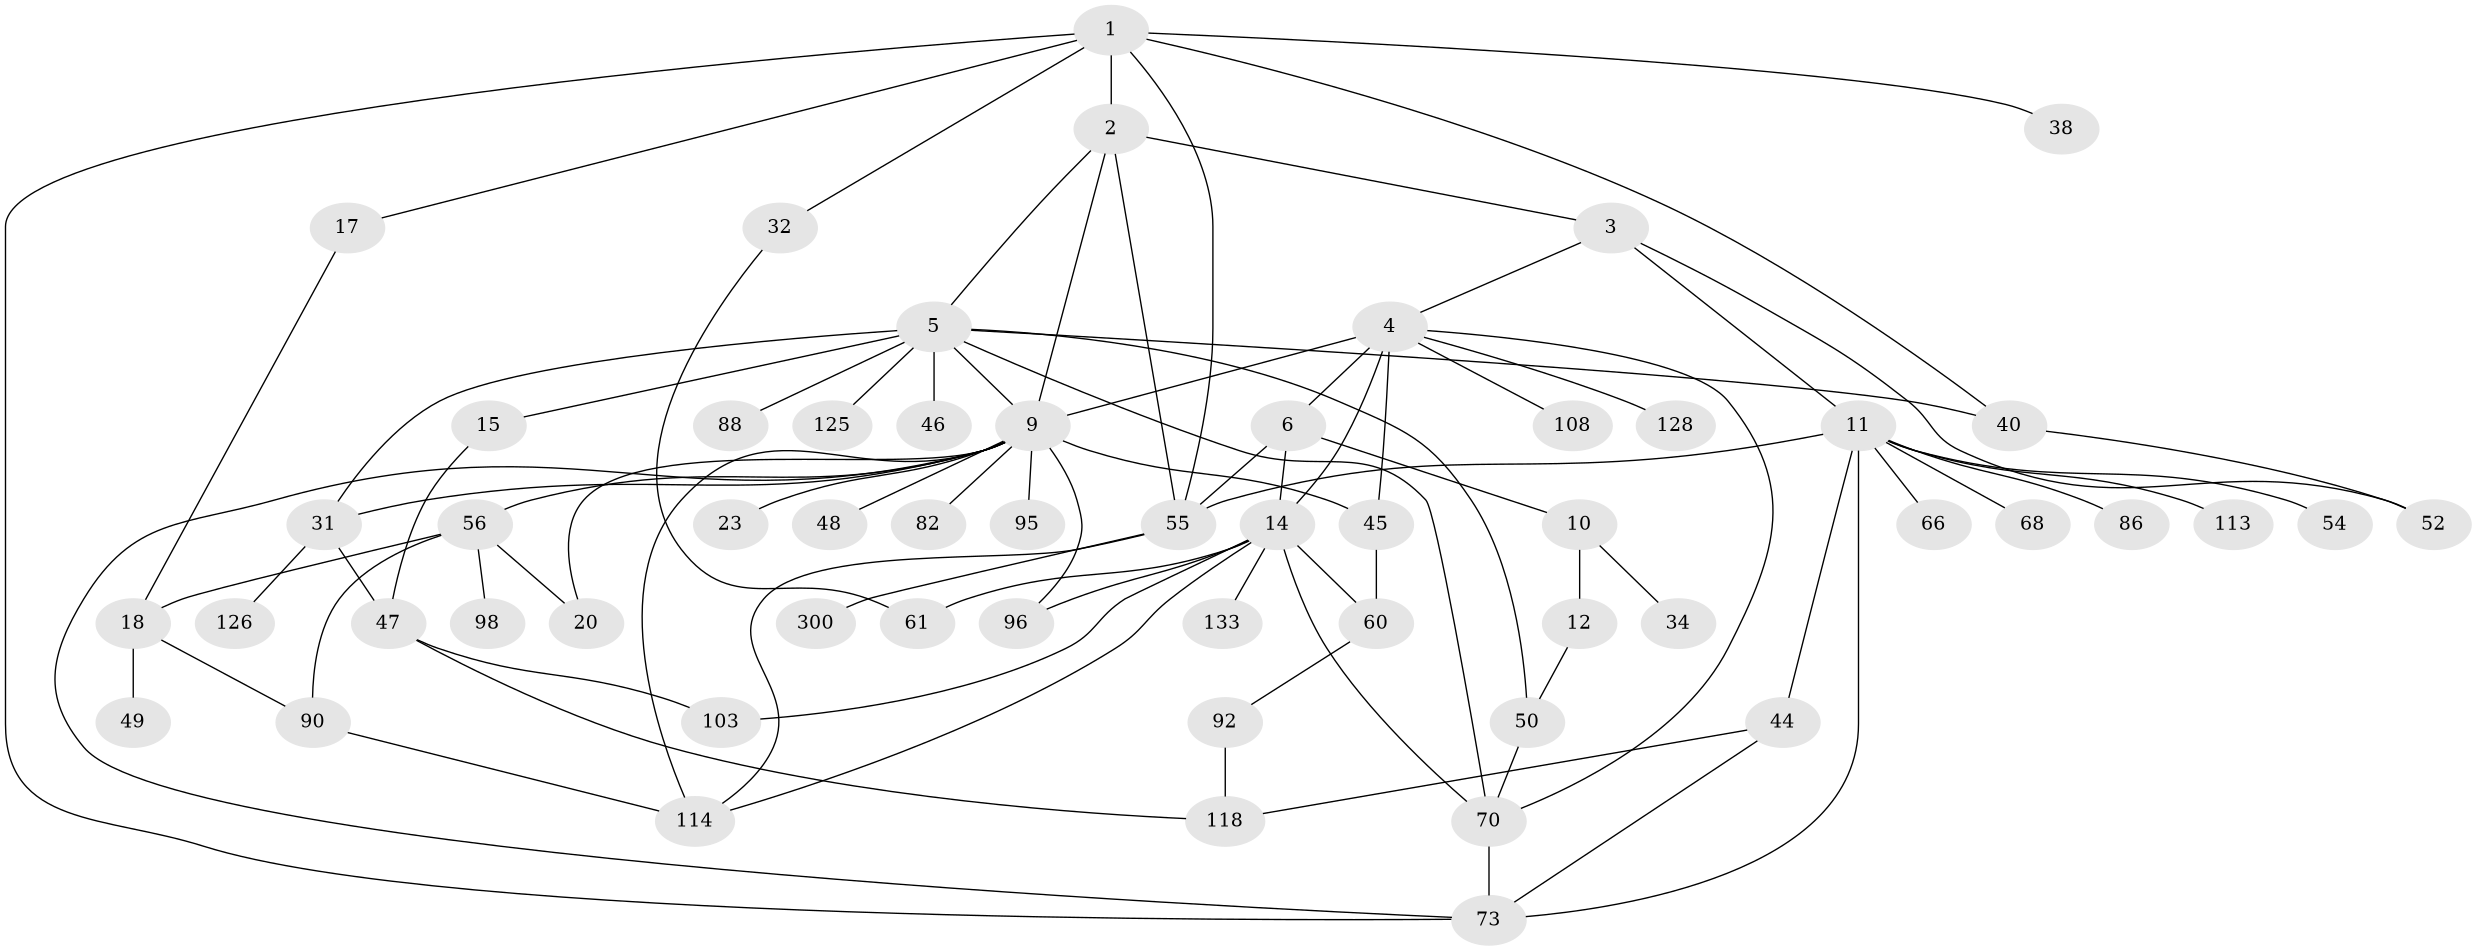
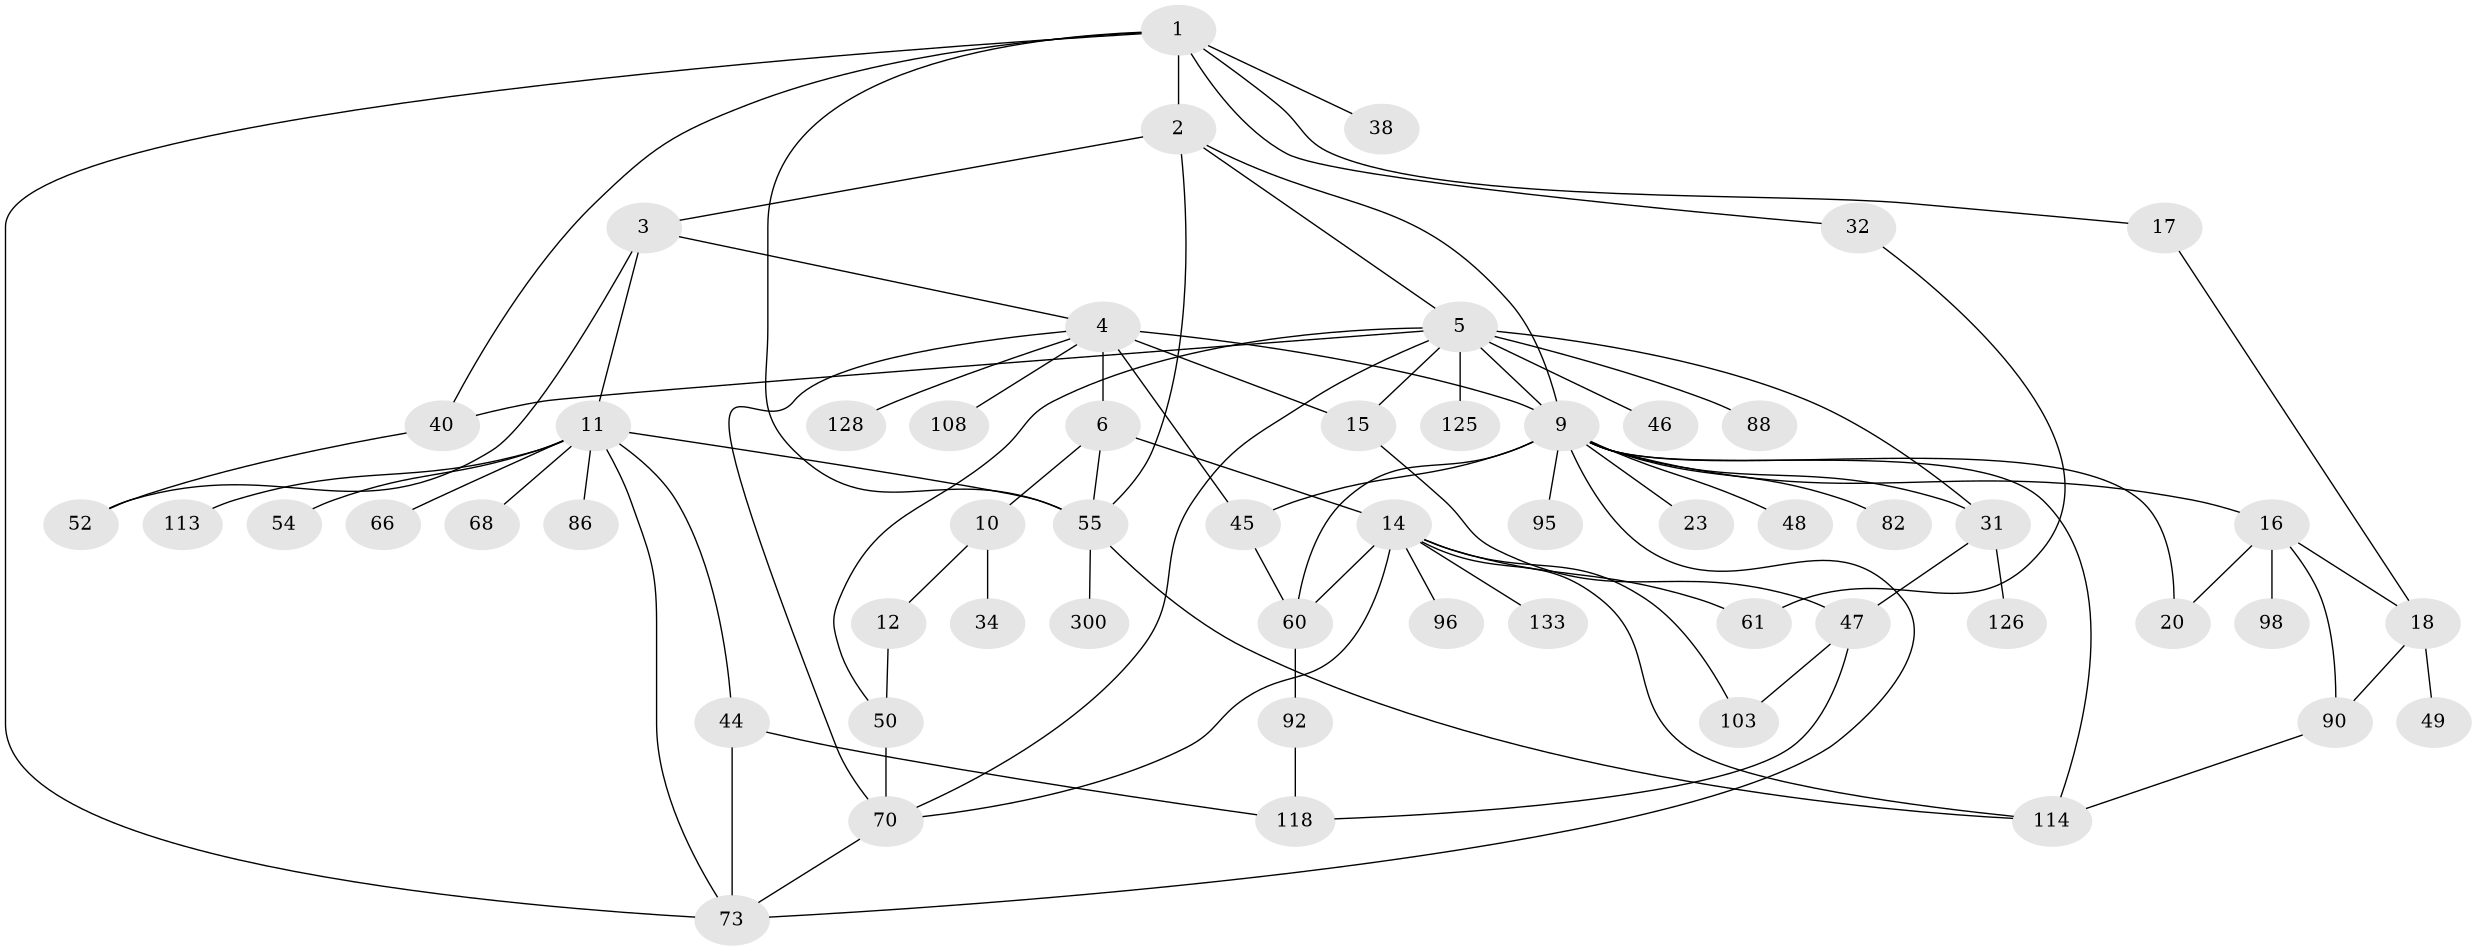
(1348, 432) -> (1231, 376)
(475, 525) -> (2272, 525)
(1082, 528) -> (1349, 497)
